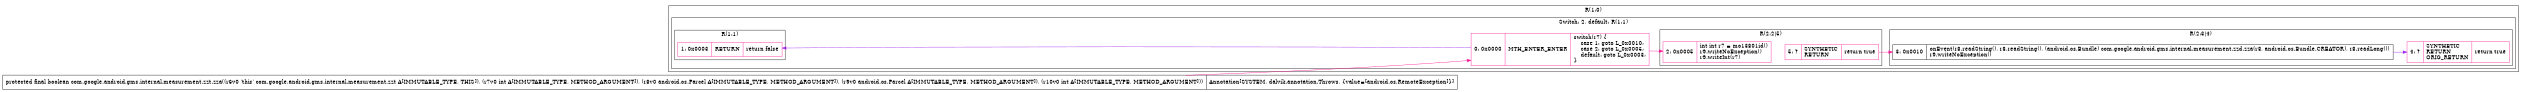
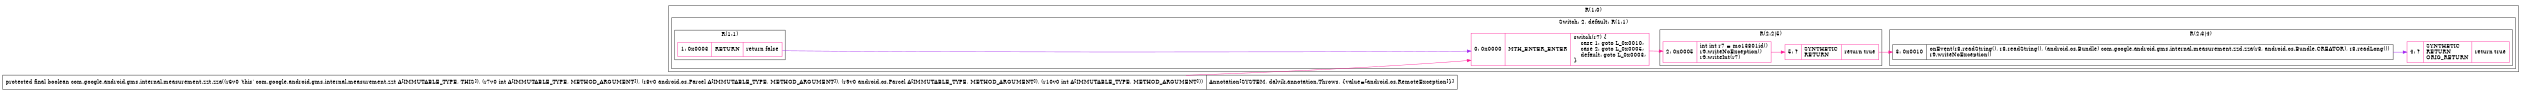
(1129, 47) -> (1125, 52)
none -> (1776, 52)
